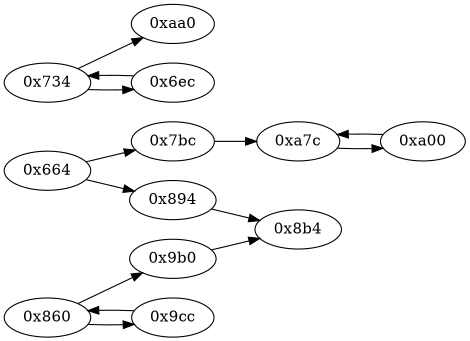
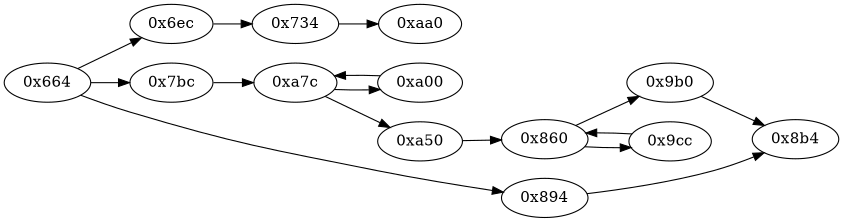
(105, 90) -> (105, 56)
none -> (420, 141)
